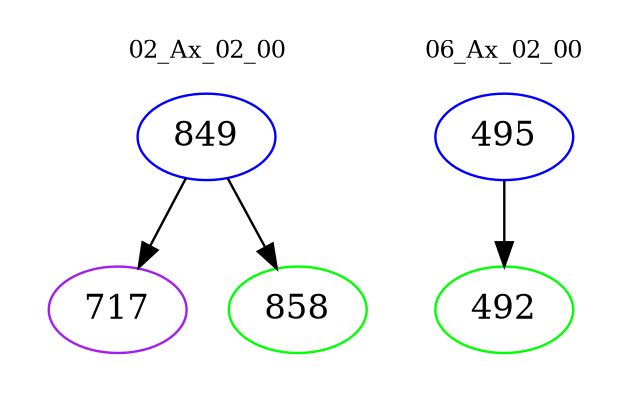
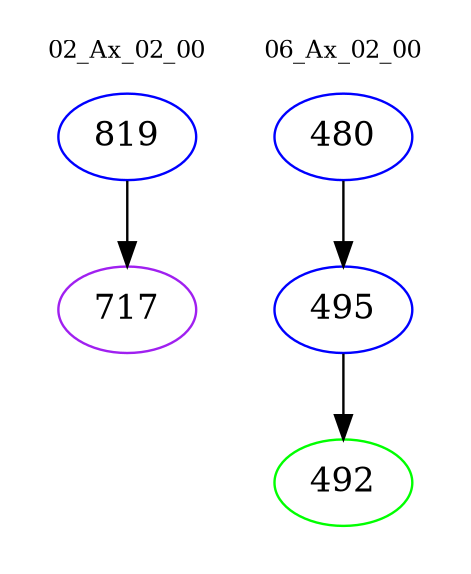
(207, 137) -> (127, 137)
none -> (343, 137)
(298, 310) -> none
